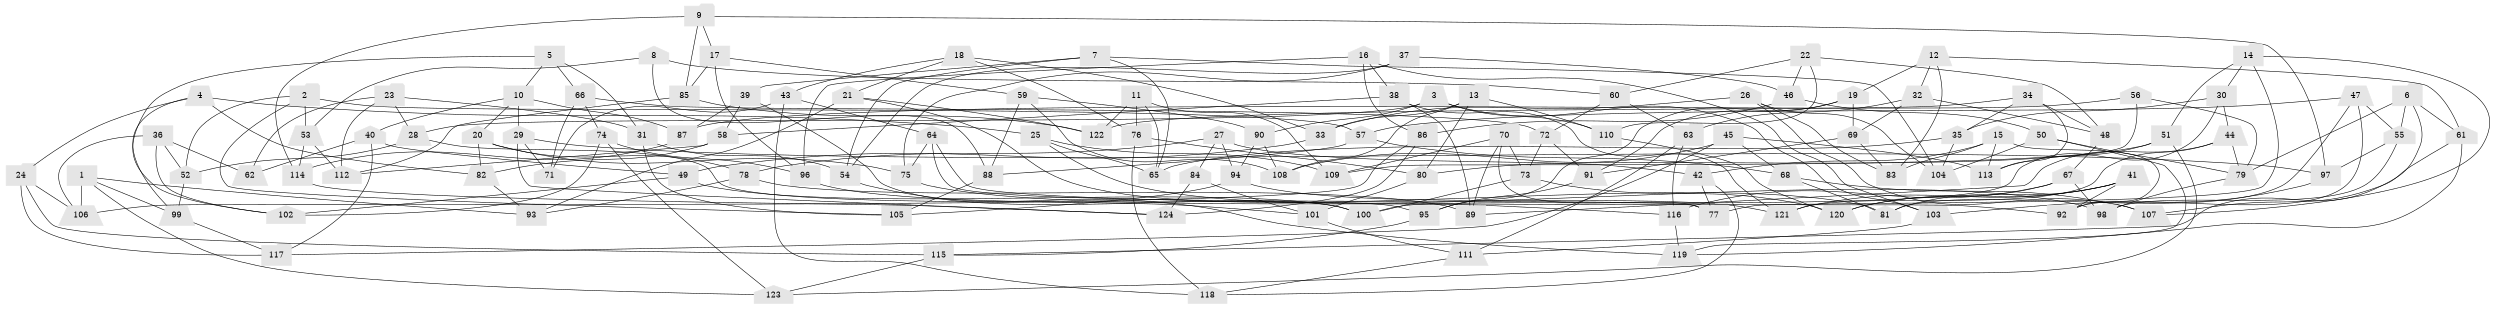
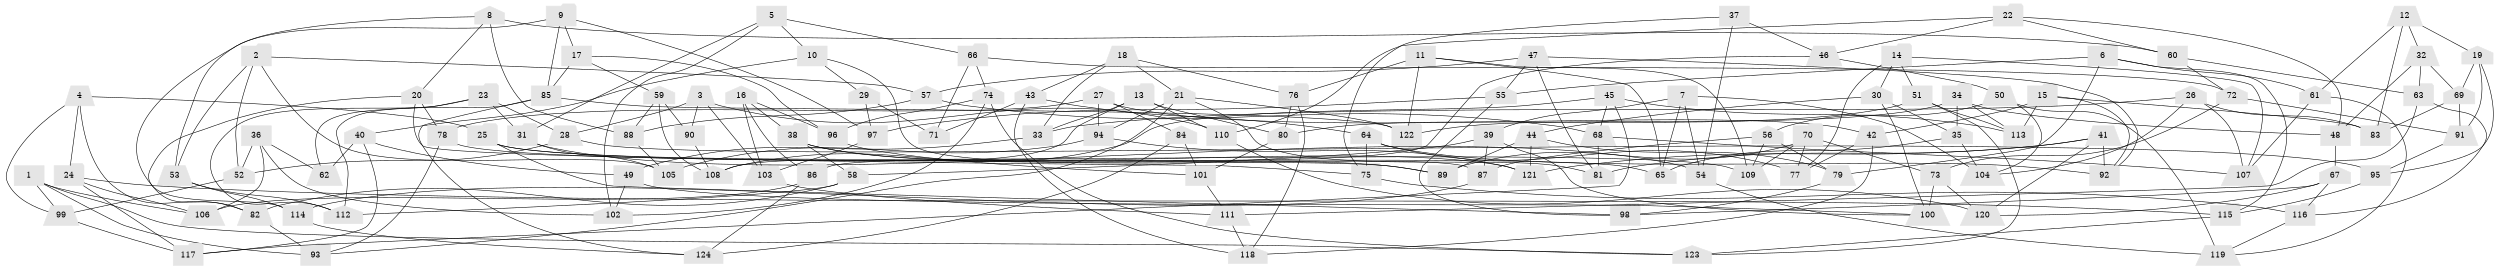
(2222, 96) -> (1877, 96)
(497, 117) -> (453, 56)
(1998, 136) -> (2042, 96)
(2143, 156) -> (1926, 114)
(1245, 160) -> (1139, 116)
(782, 200) -> (454, 181)
